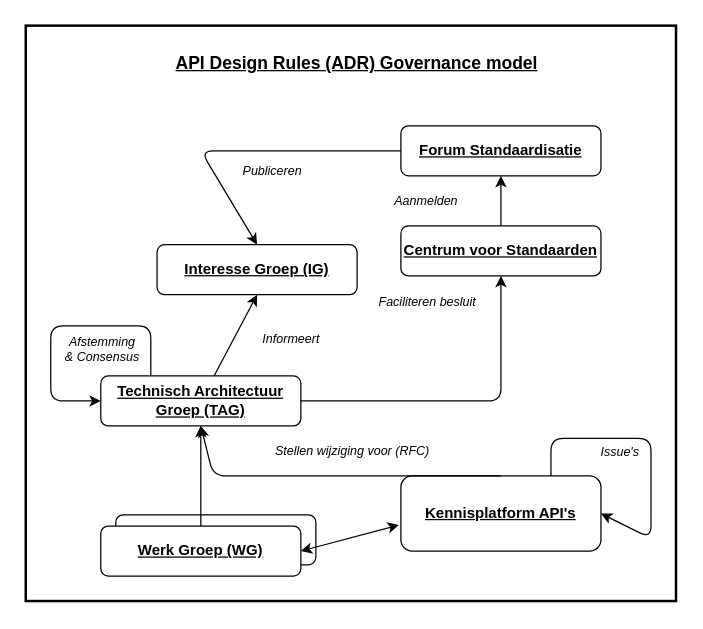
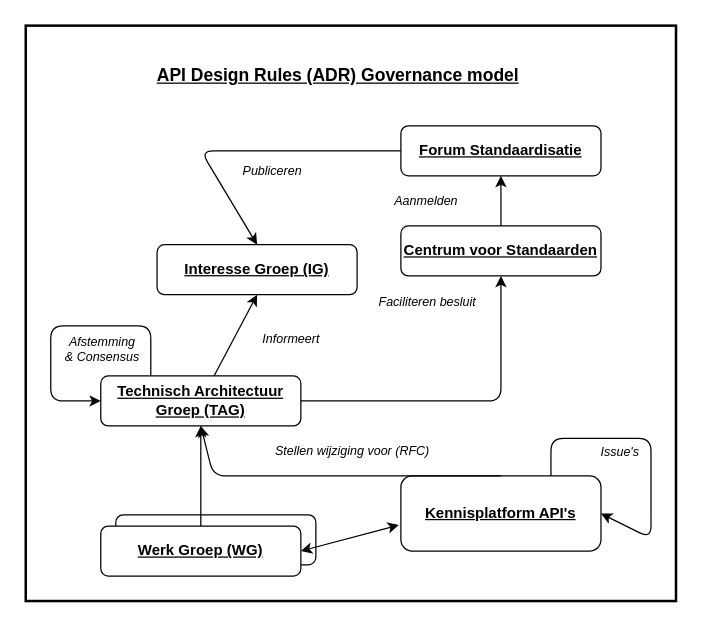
(357, 63) -> (338, 76)
